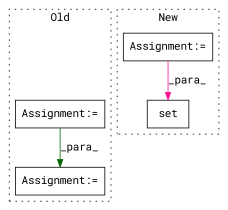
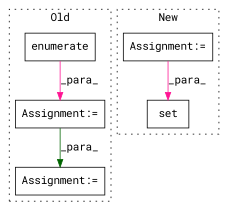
none -> (60, 47)
